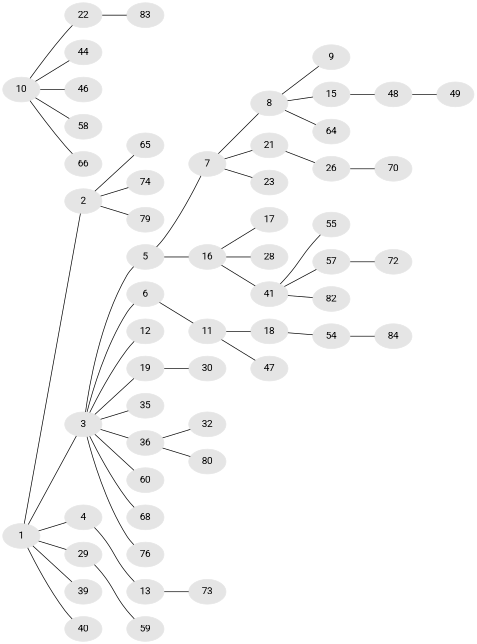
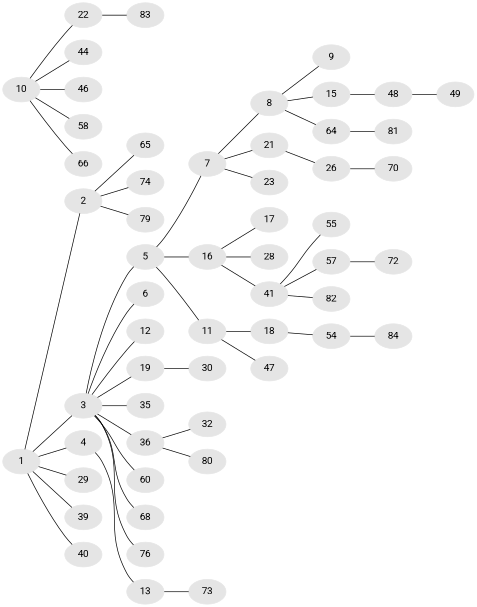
none -> (393, 132)
(176, 313) -> (178, 293)
(145, 629) -> none
